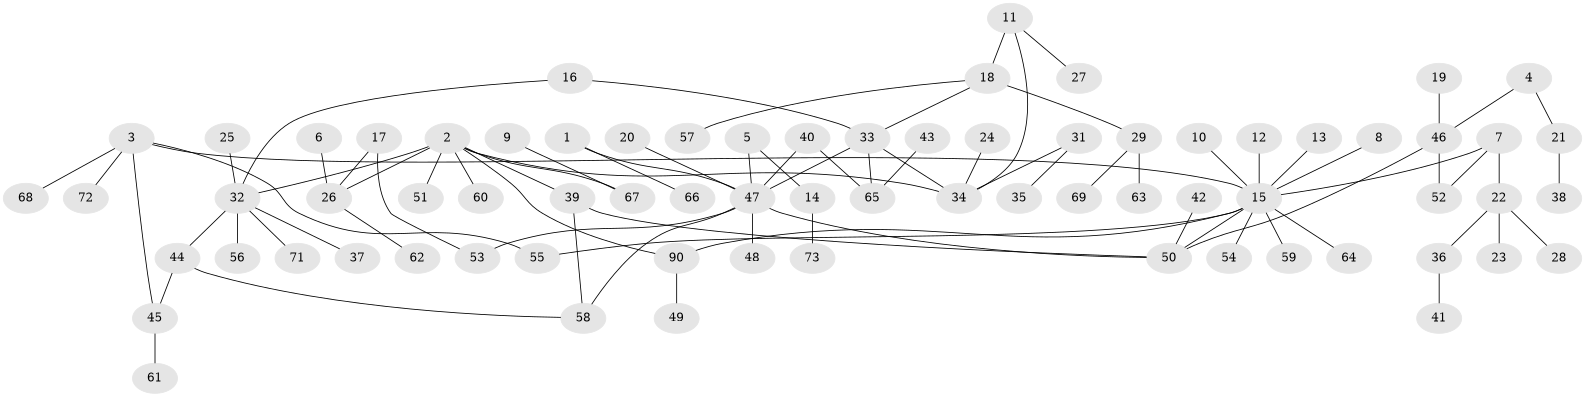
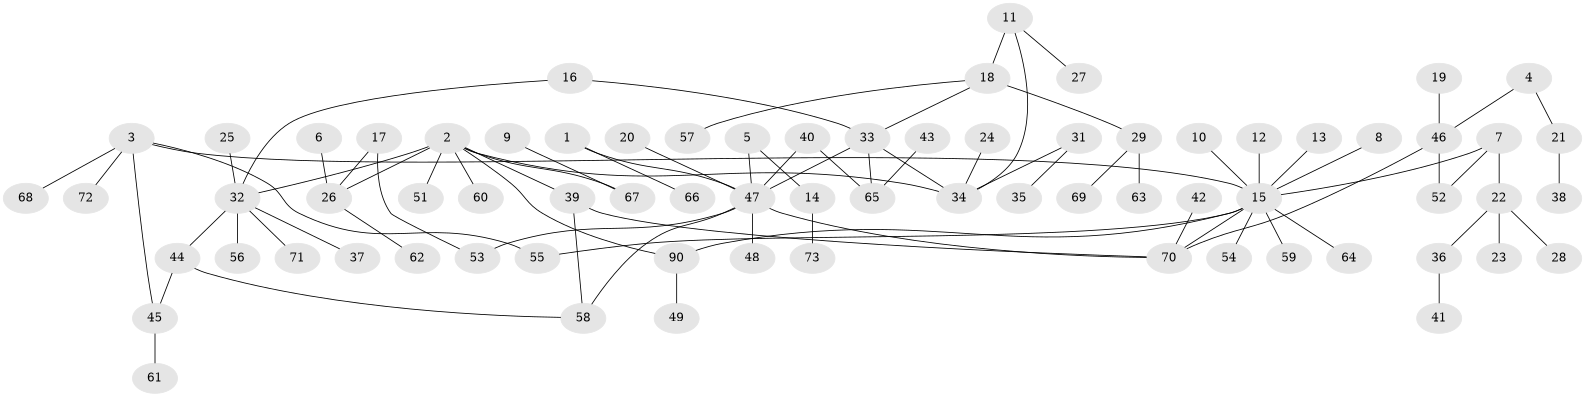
(1169, 258) -> (1169, 258)
